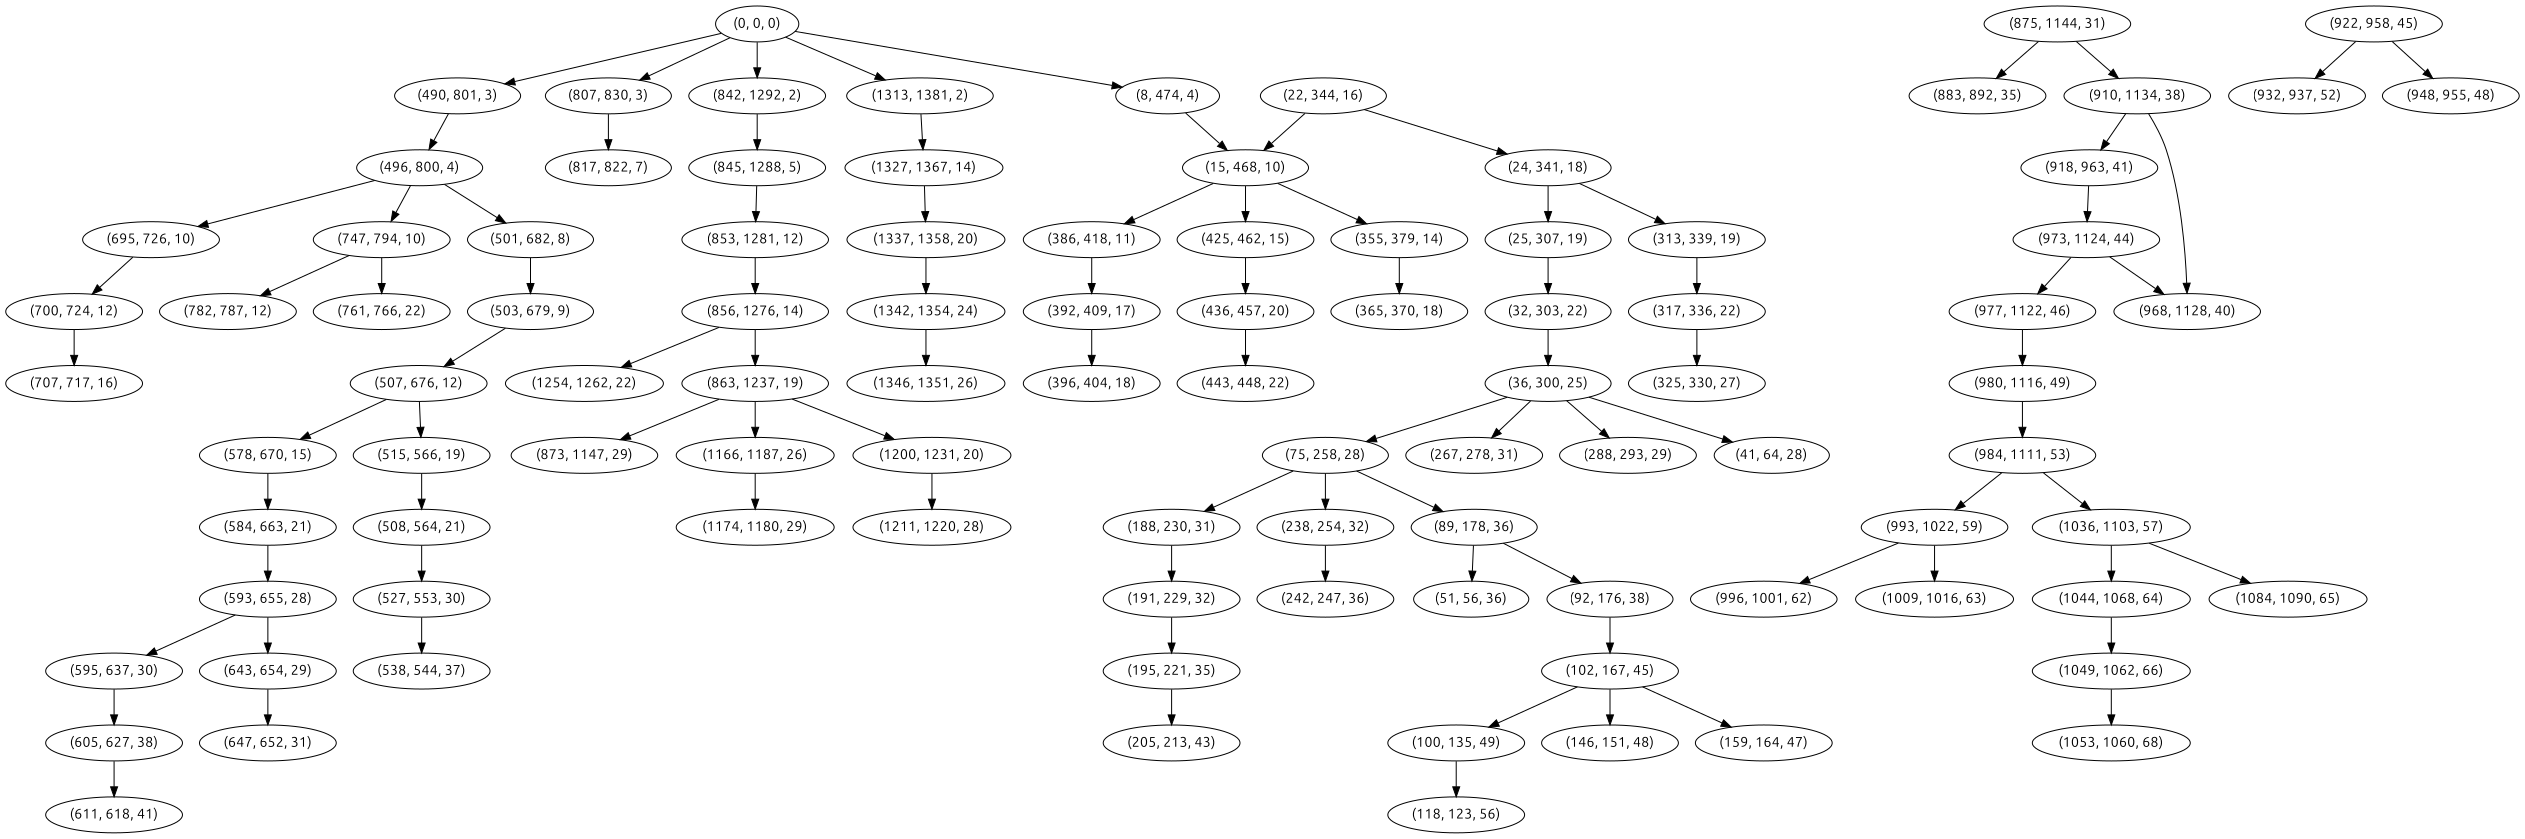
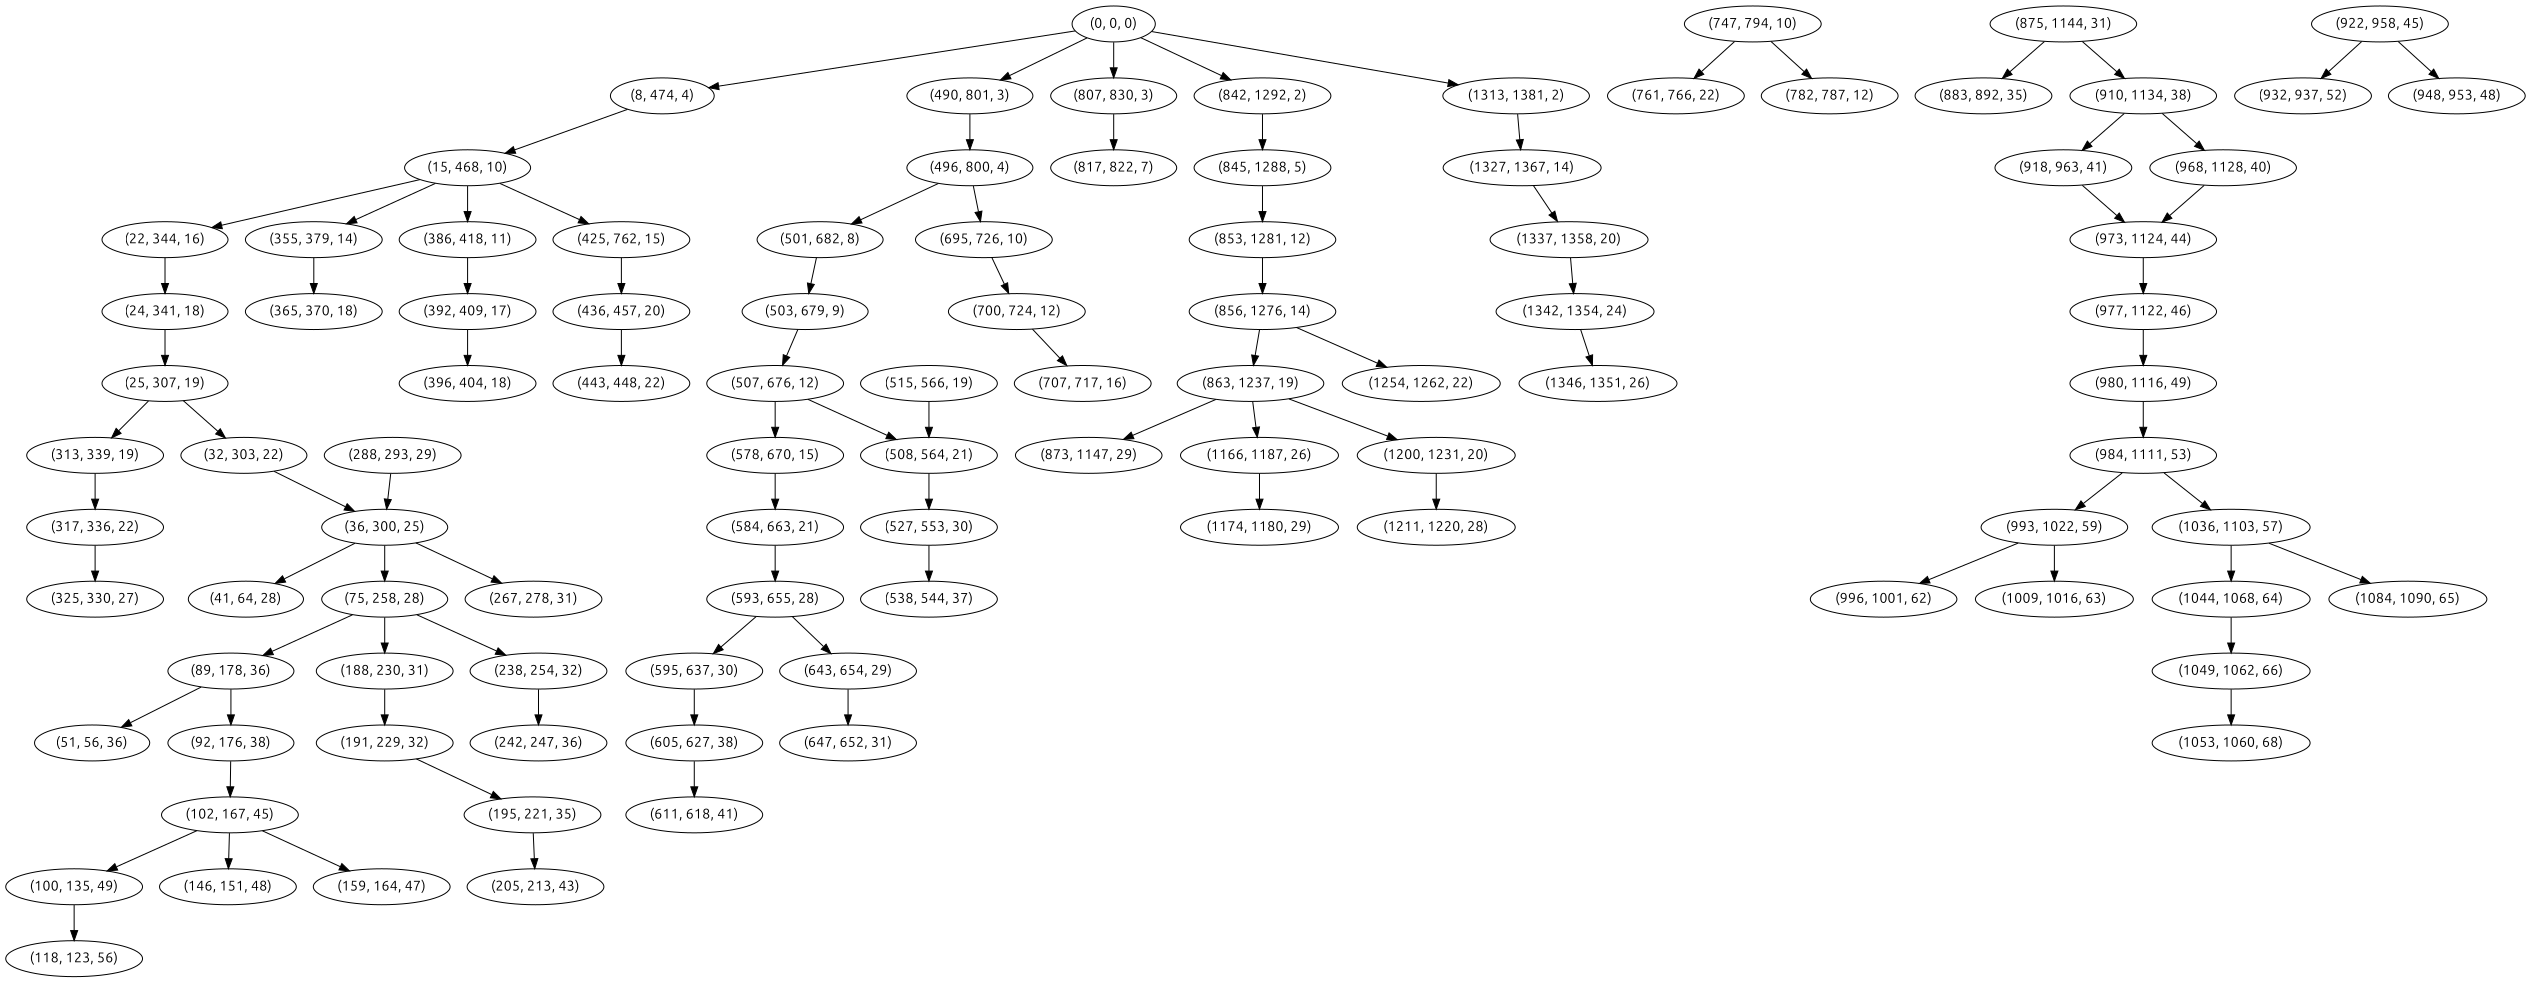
(2451, 96) -> (2457, 96)
(1288, 128) -> (321, 202)
(403, 199) -> none
(1617, 201) -> (134, 416)
(1245, 240) -> (621, 240)
(2133, 273) -> (2187, 200)
(420, 415) -> (847, 417)
(1584, 416) -> (389, 486)
